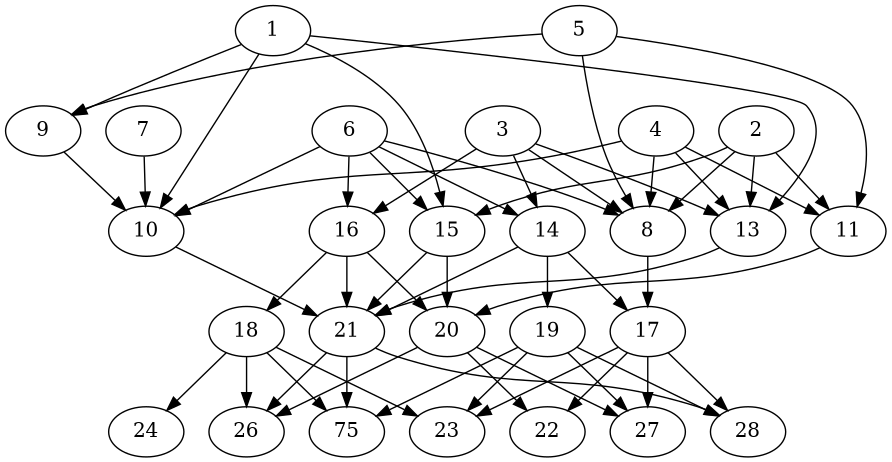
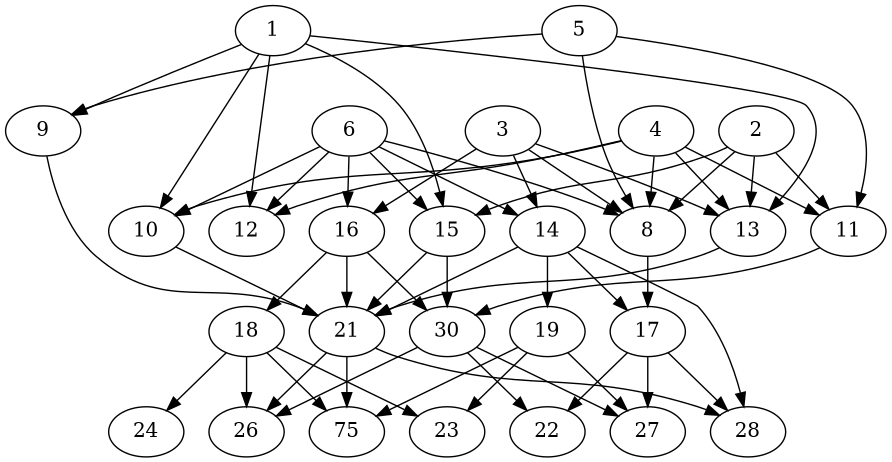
(143, 131) -> none
(90, 176) -> (141, 283)
none -> (247, 231)
(447, 332) -> (447, 332)
(564, 374) -> none
(638, 377) -> (681, 298)
